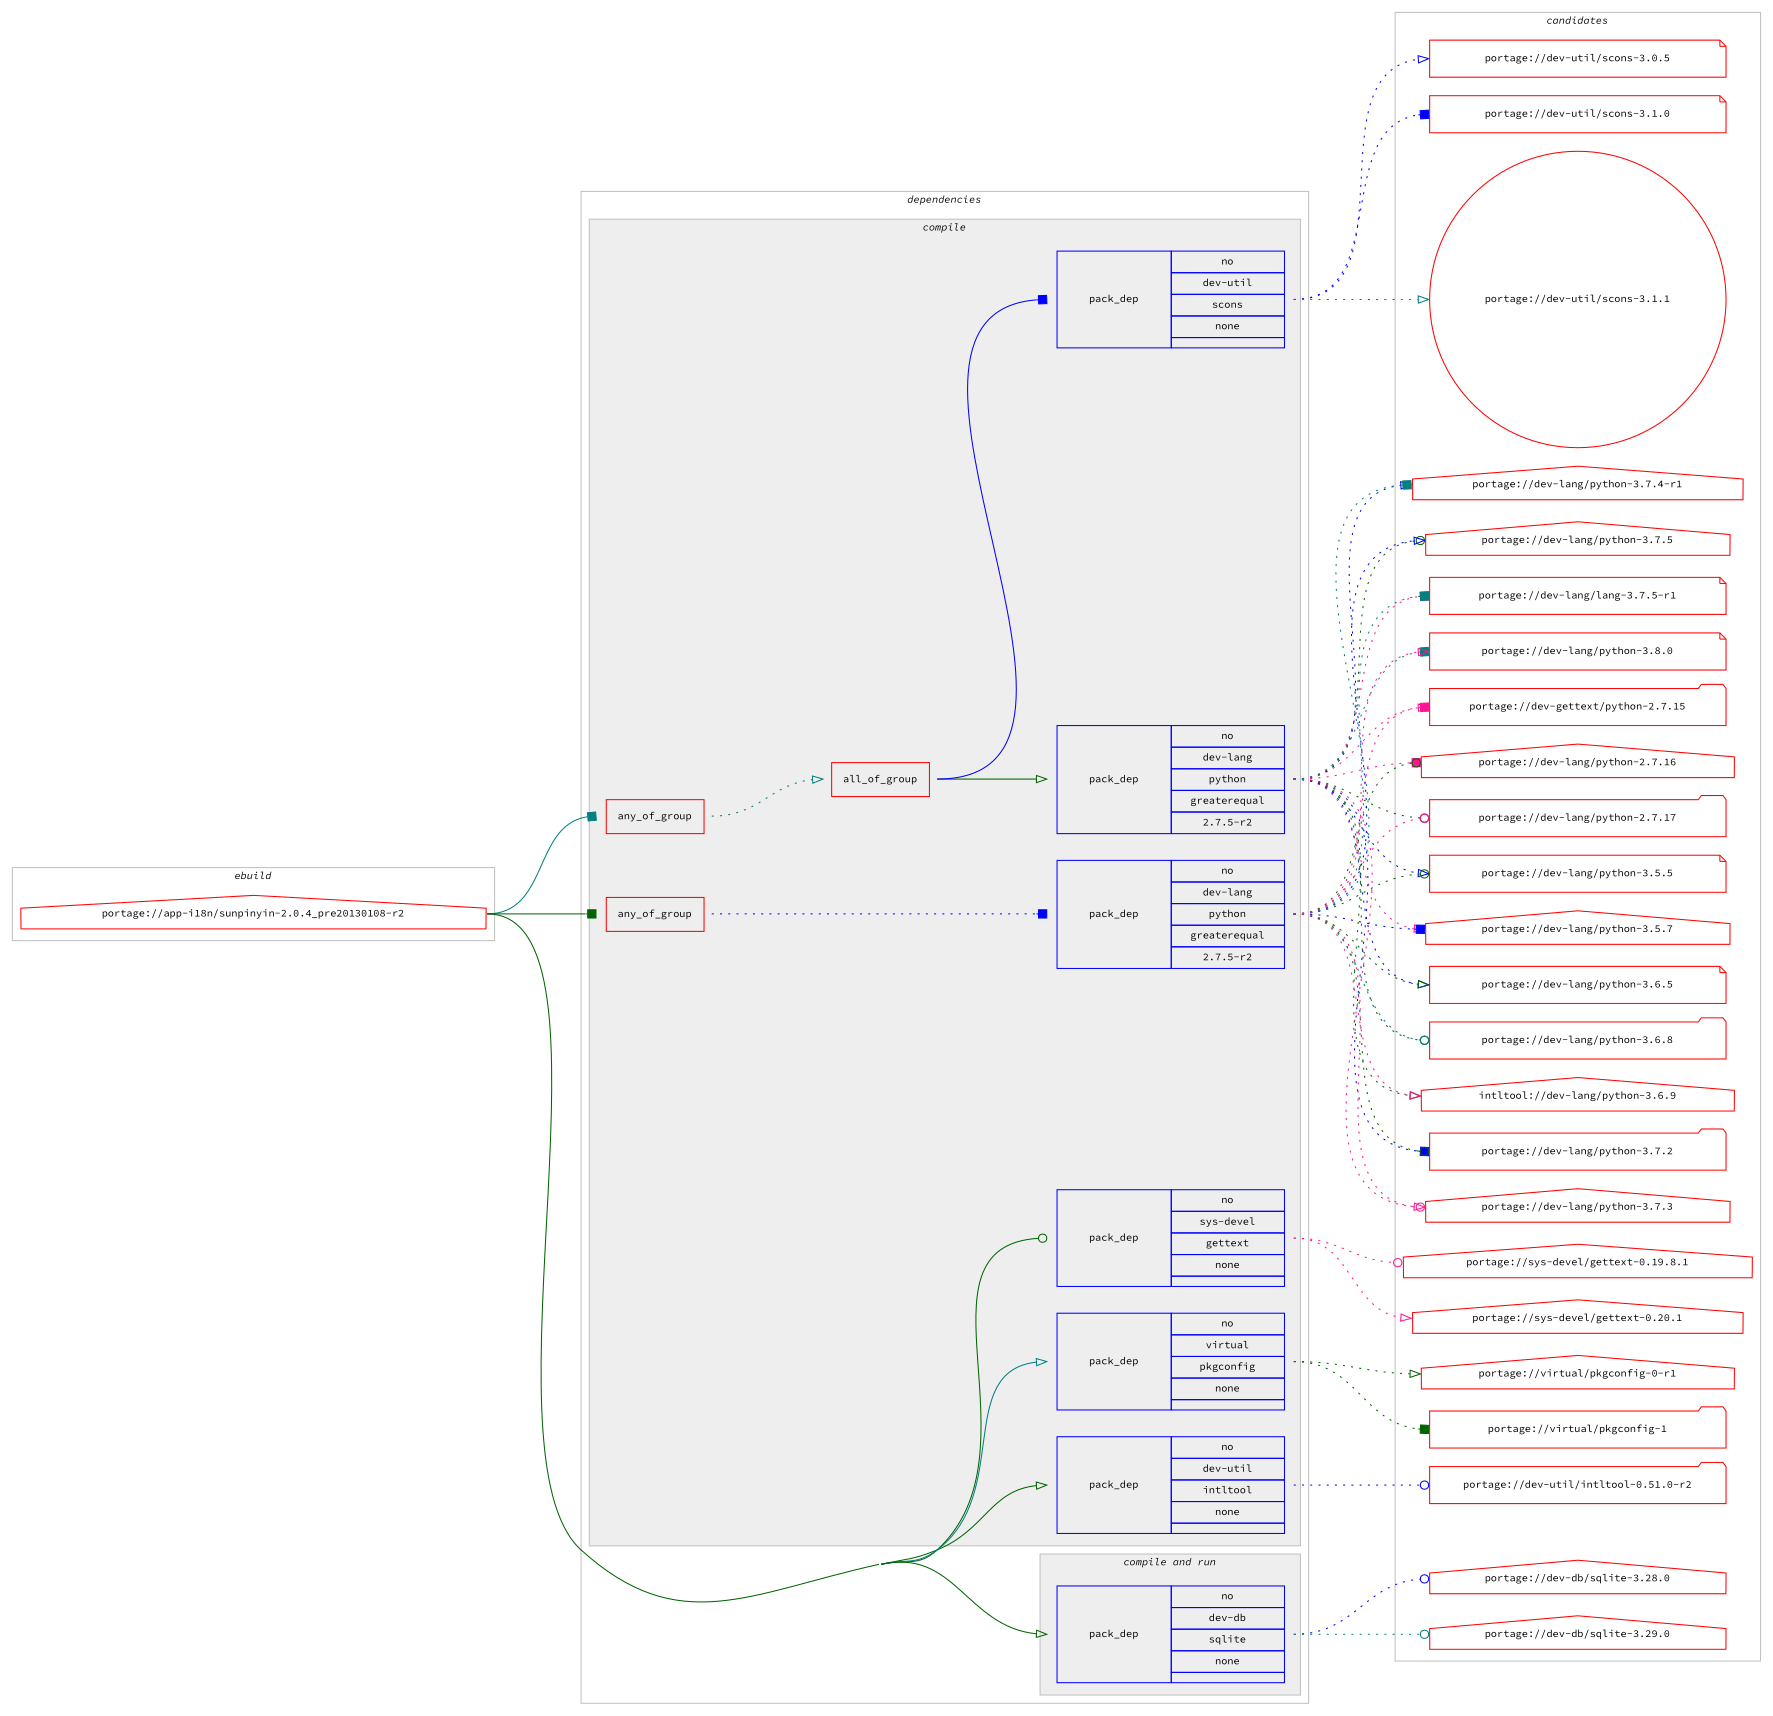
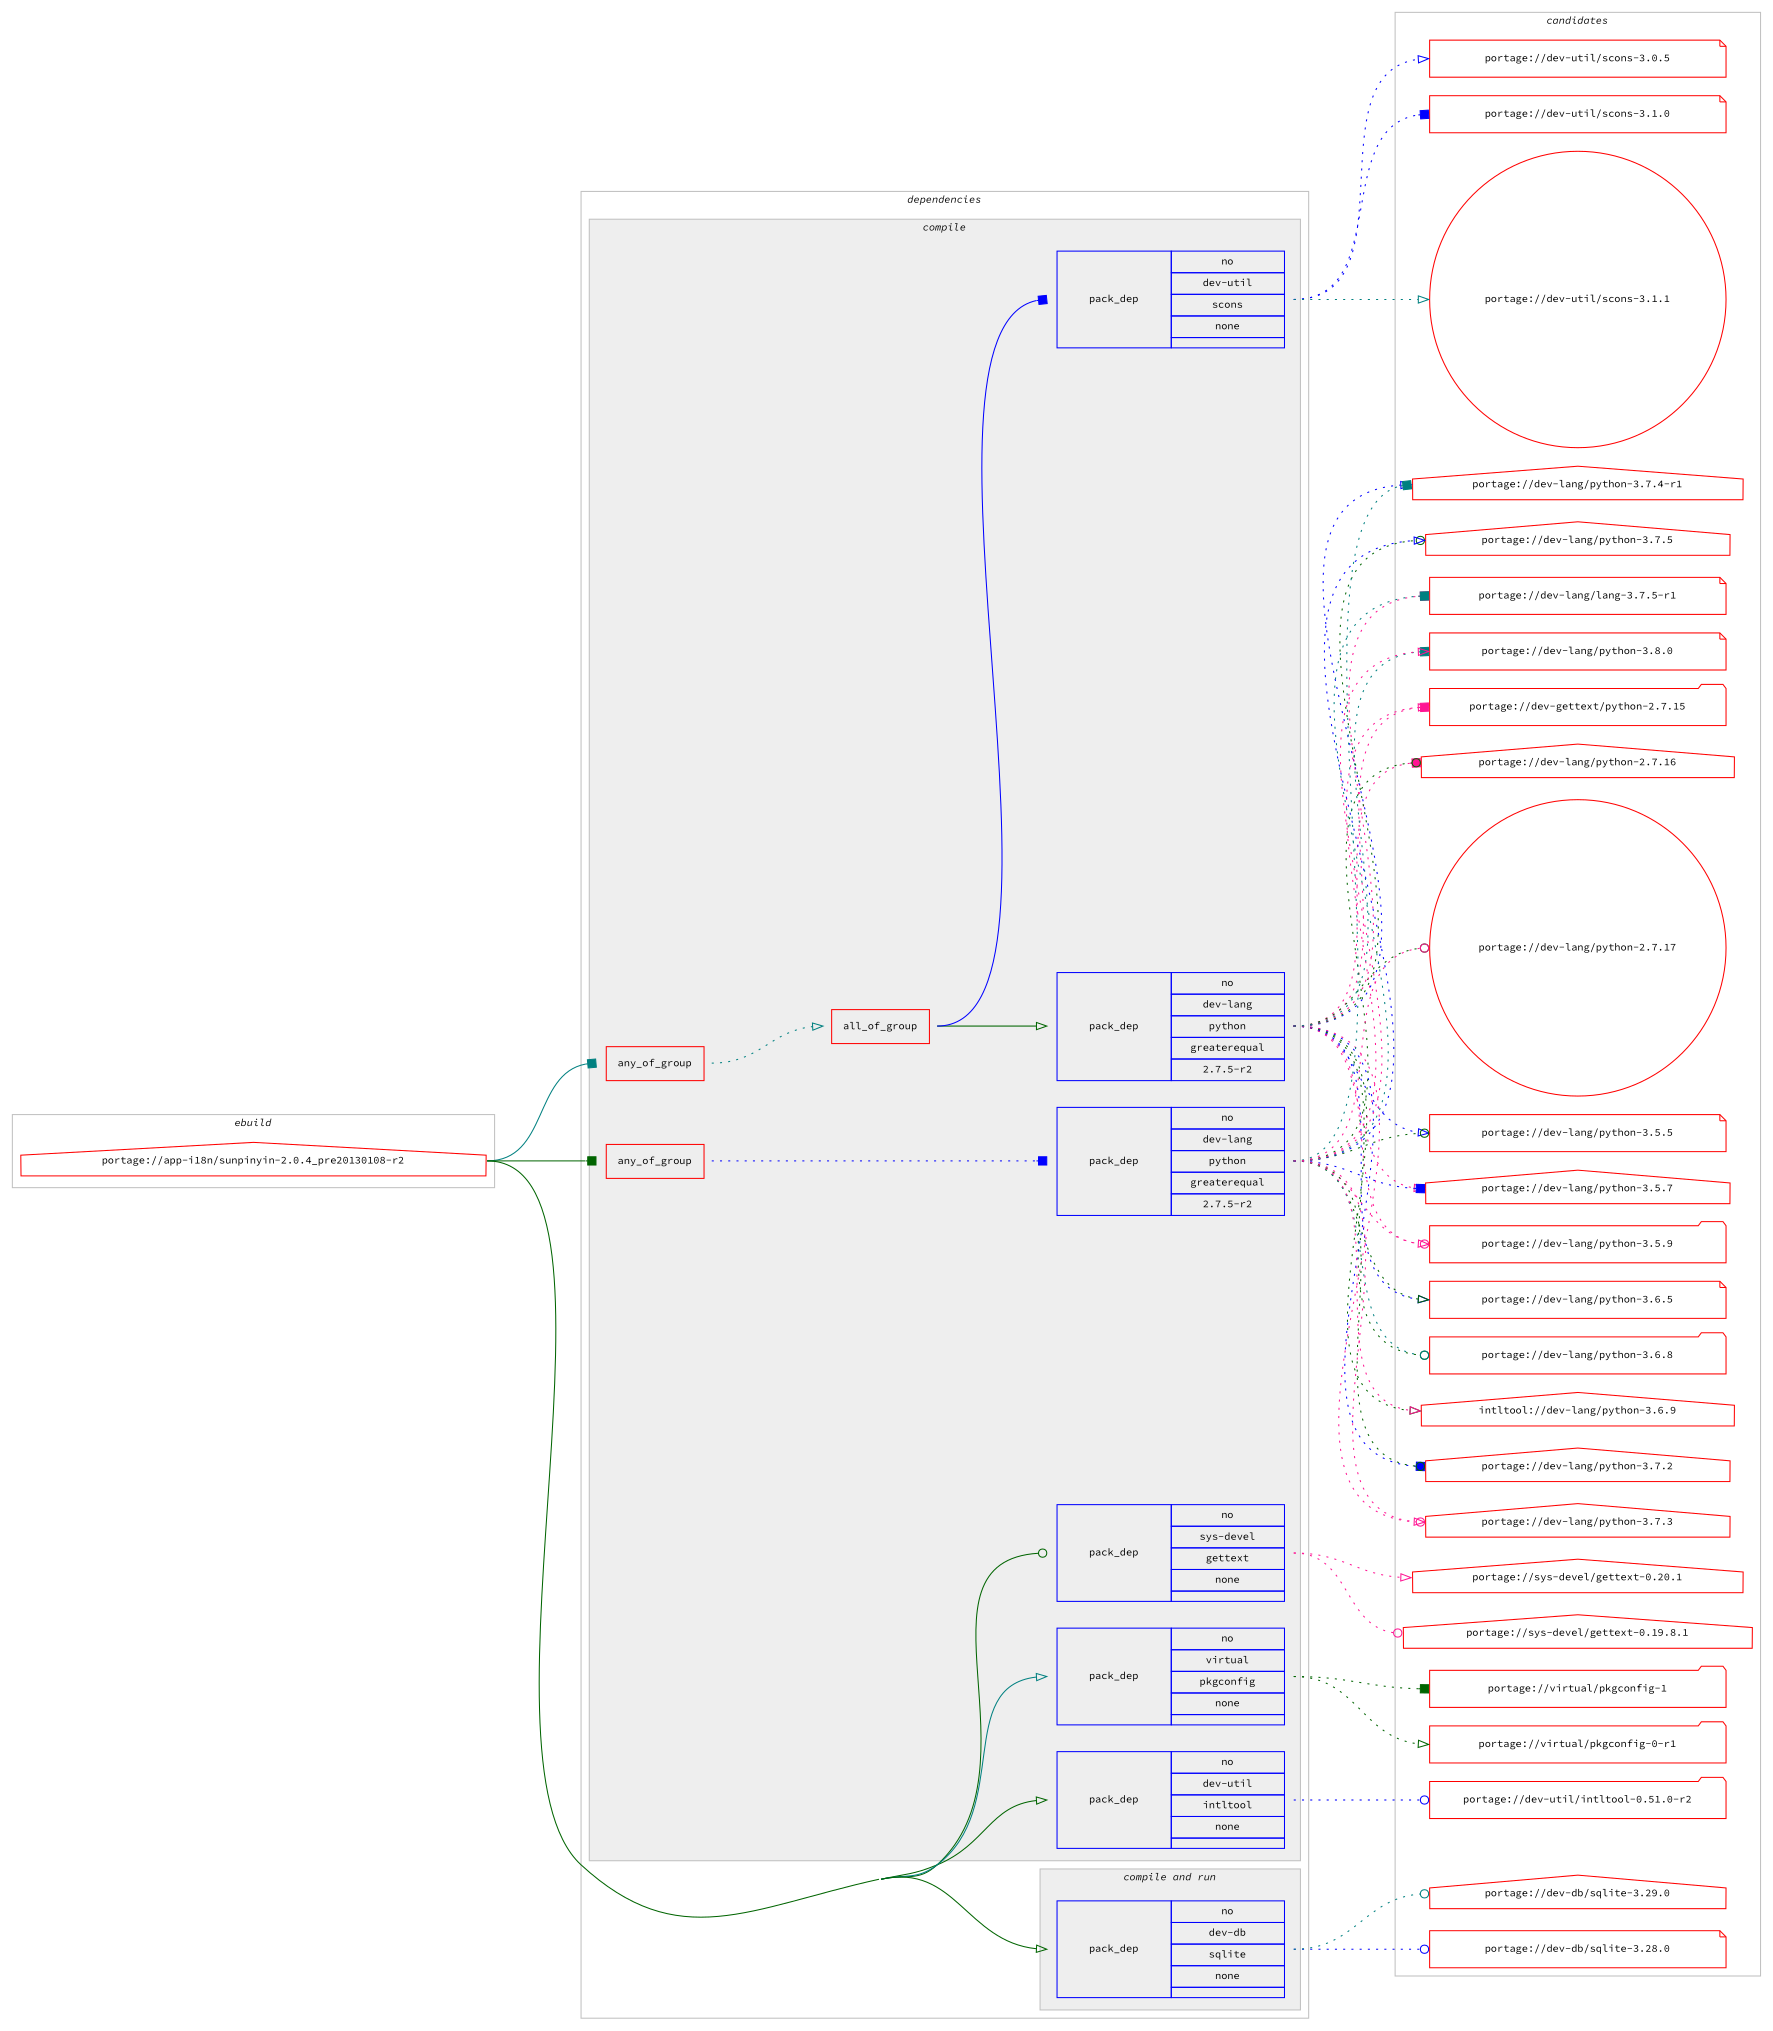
(1578, 818) -> (1578, 948)
(1578, 1152) -> (1578, 1467)
none -> (1578, 1244)
(1578, 1374) -> (1578, 1744)
(1578, 1579) -> (1578, 1949)
